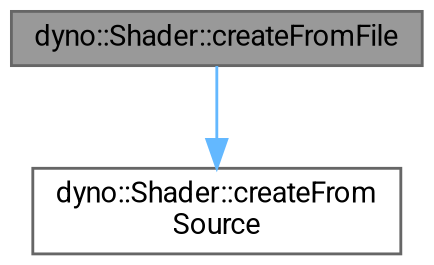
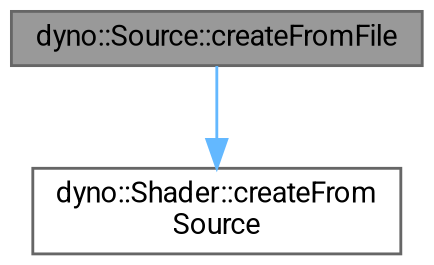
(217, 39) -> (217, 39)
